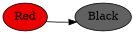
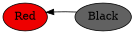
(57, 22) -> (65, 12)
